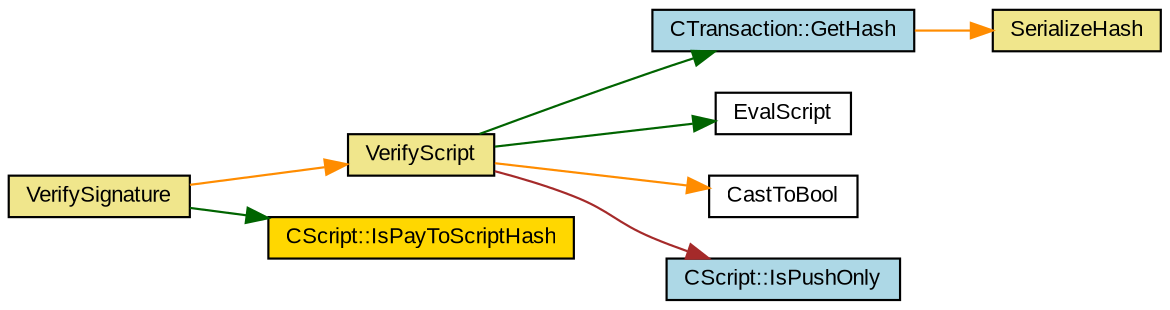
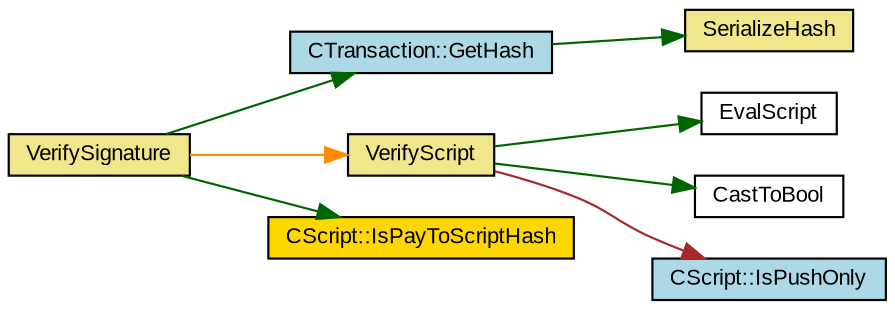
(943, 31) -> (607, 41)
(586, 95) -> (249, 107)
(591, 174) -> (583, 174)
